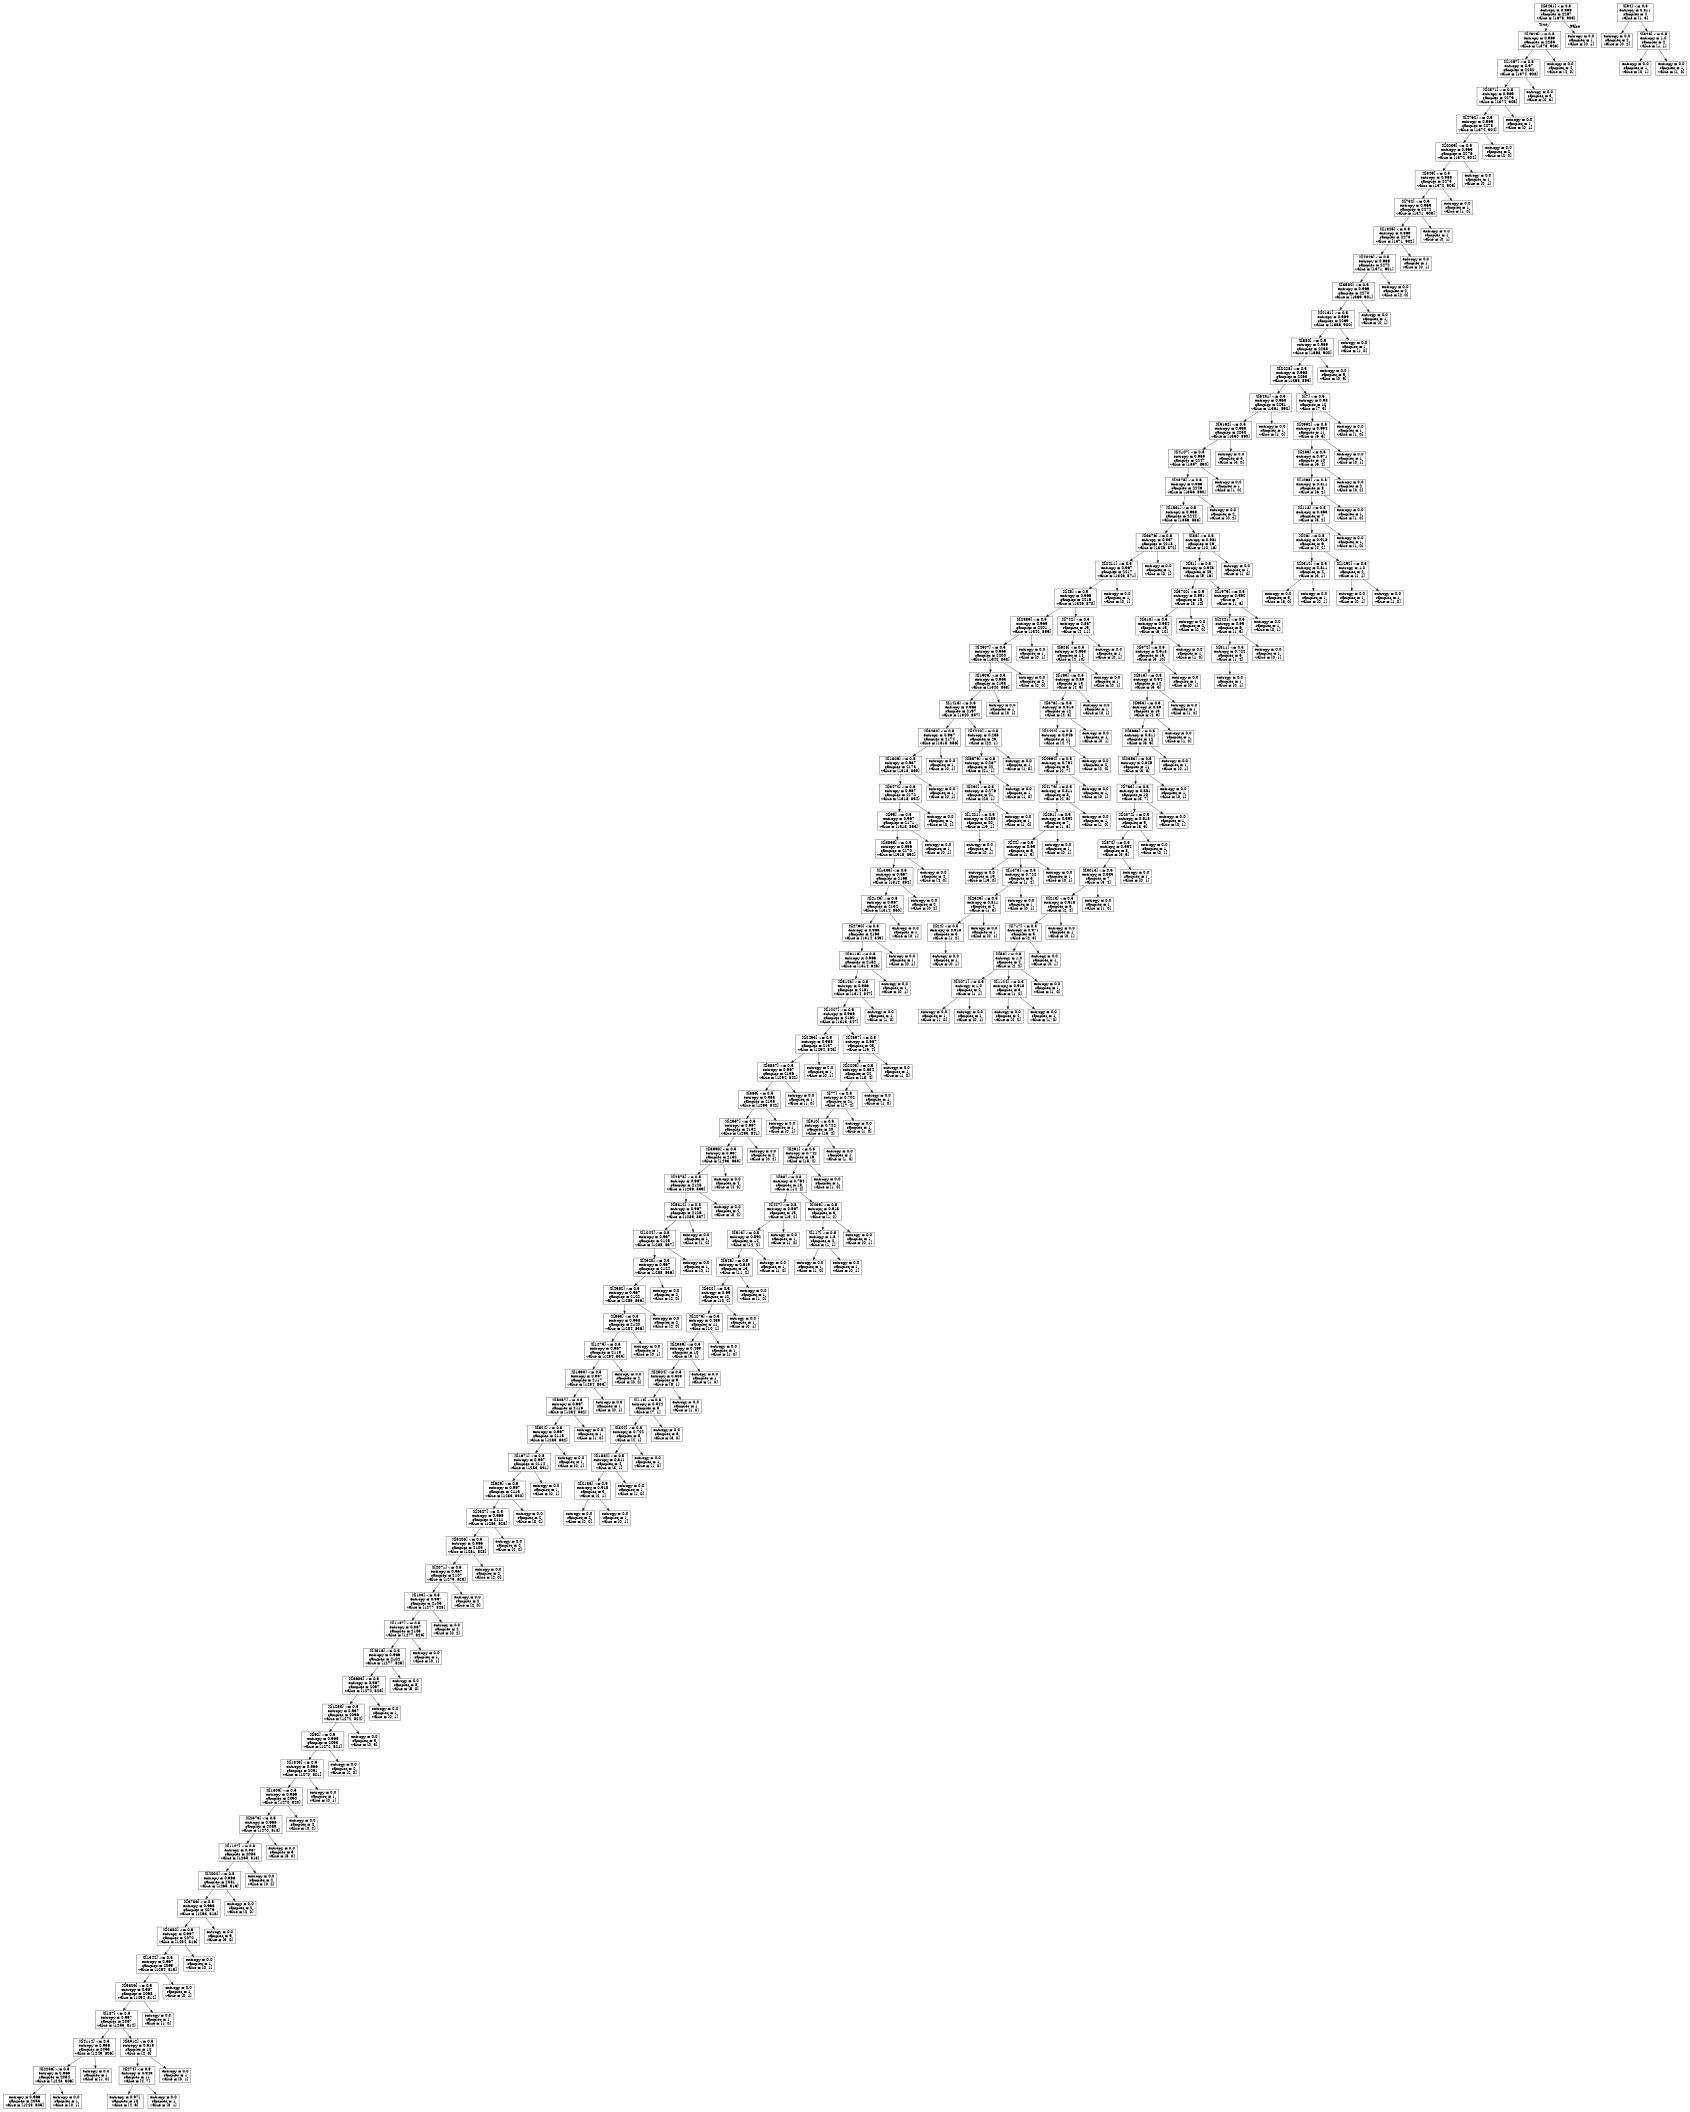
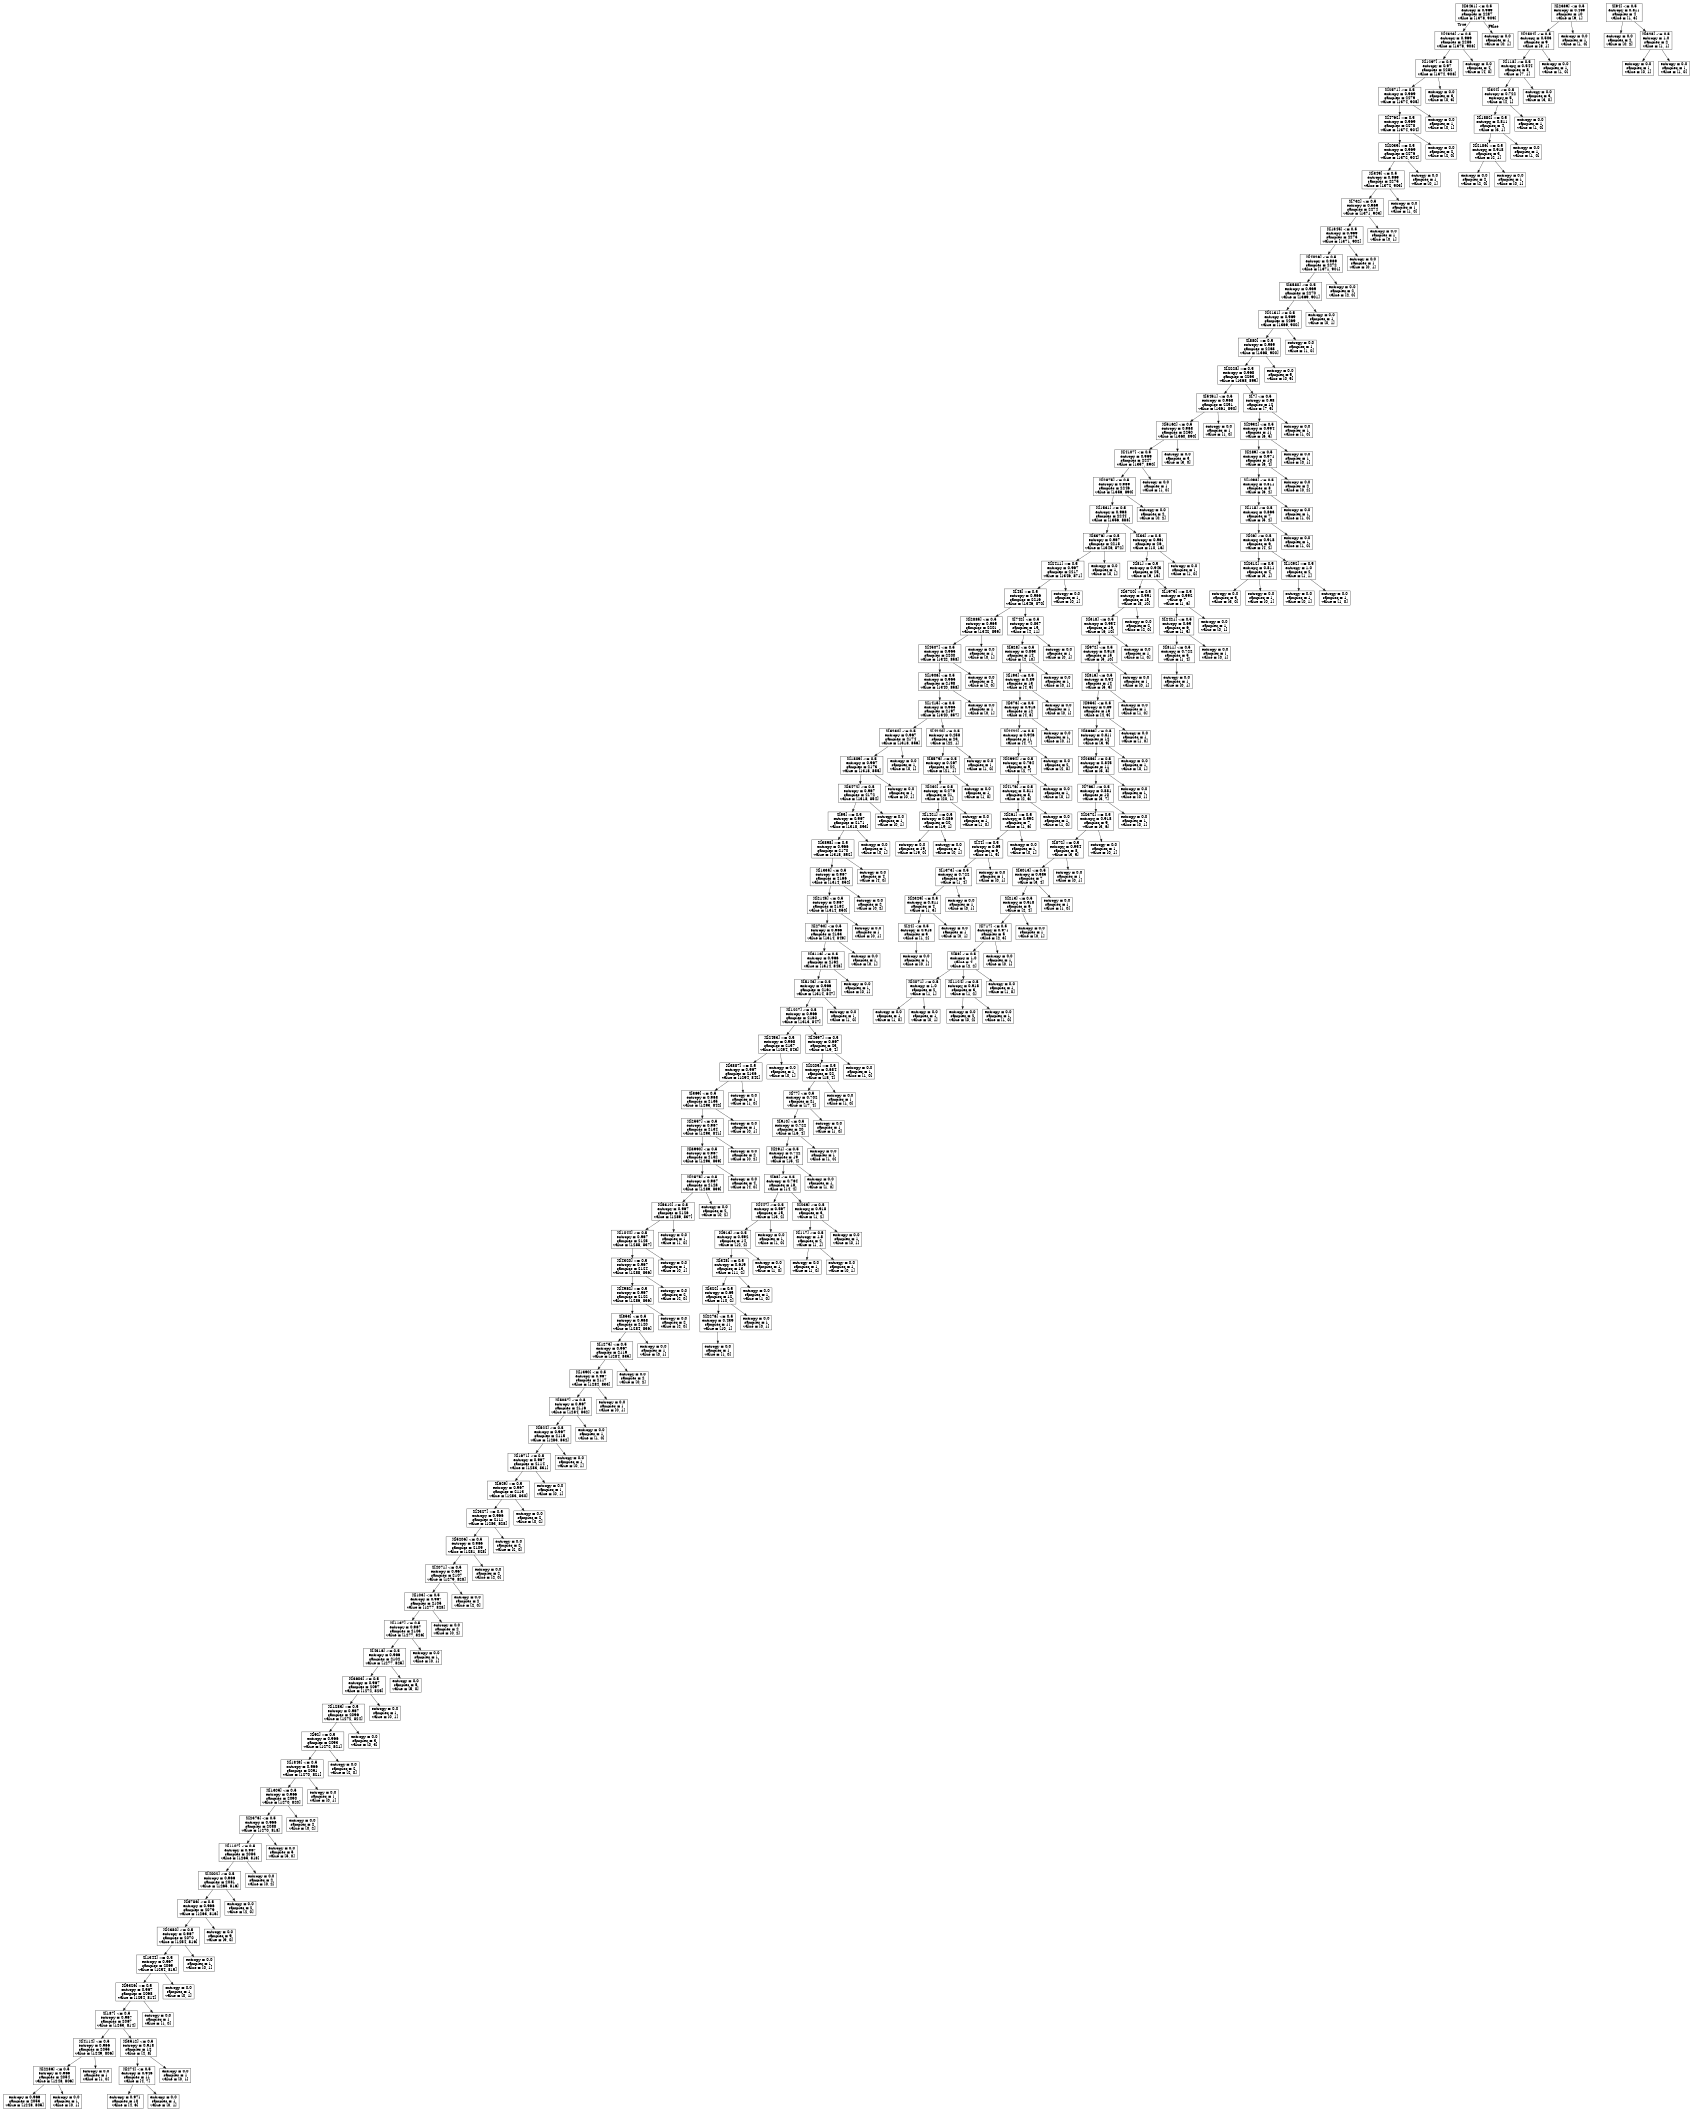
(1001, 863) -> (925, 835)
(1009, 960) -> (963, 960)
(696, 1336) -> none
(628, 1434) -> (1500, 96)
